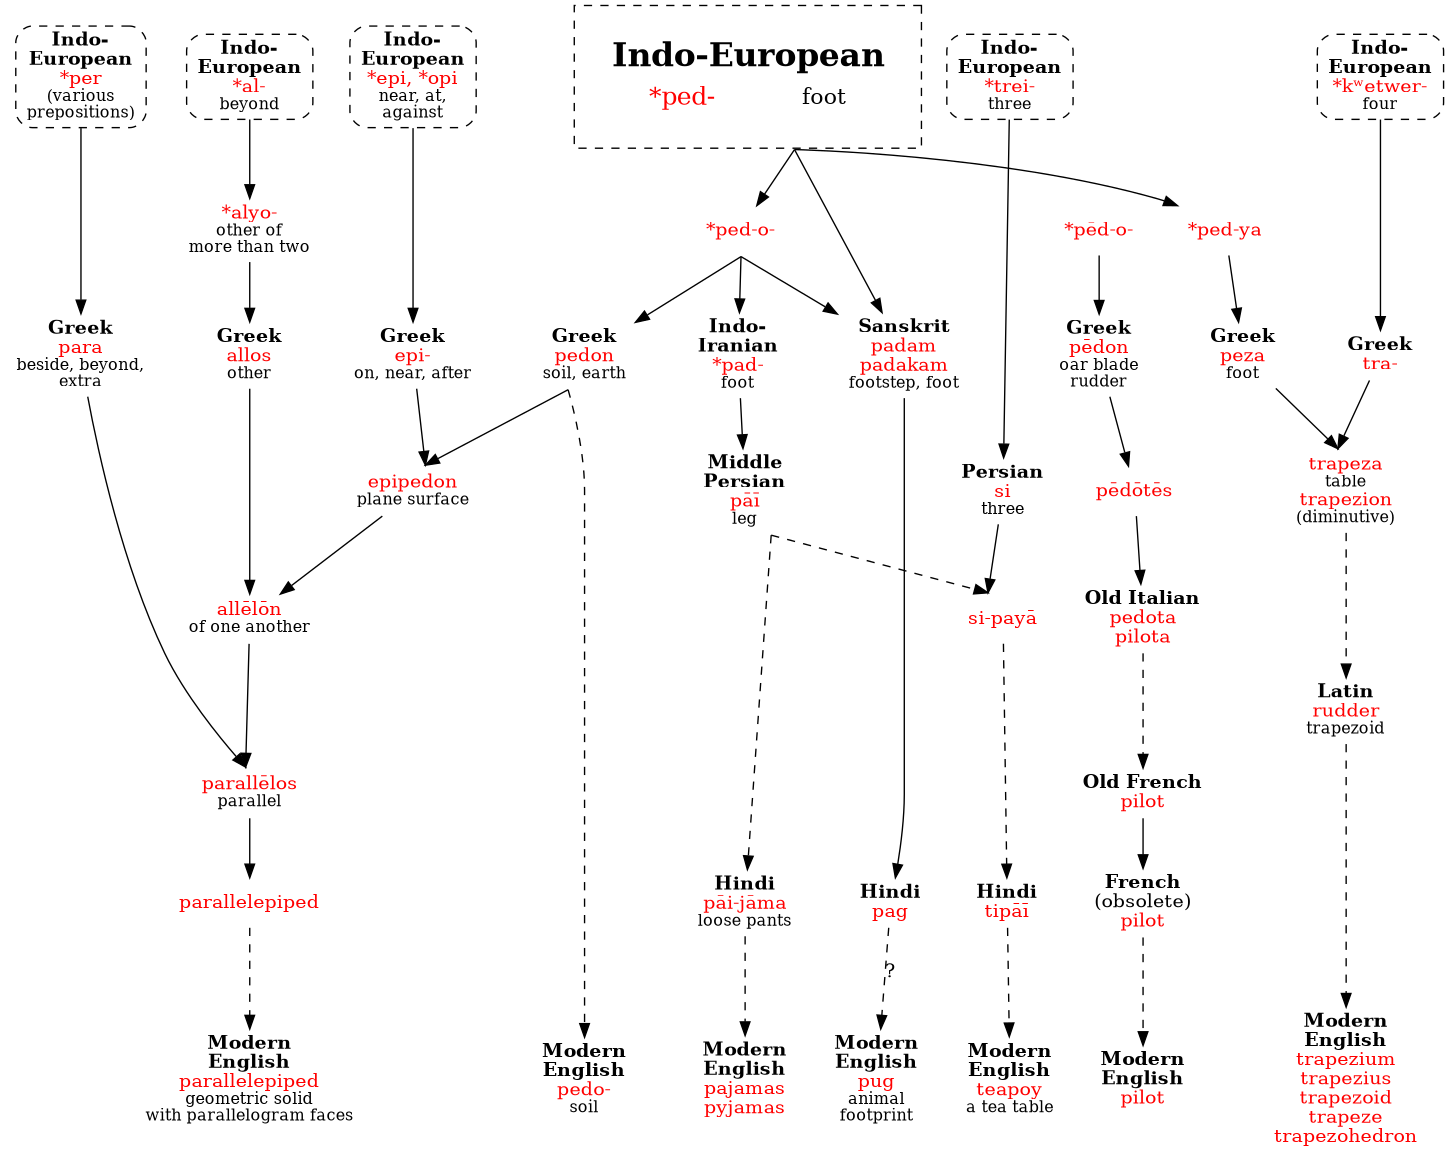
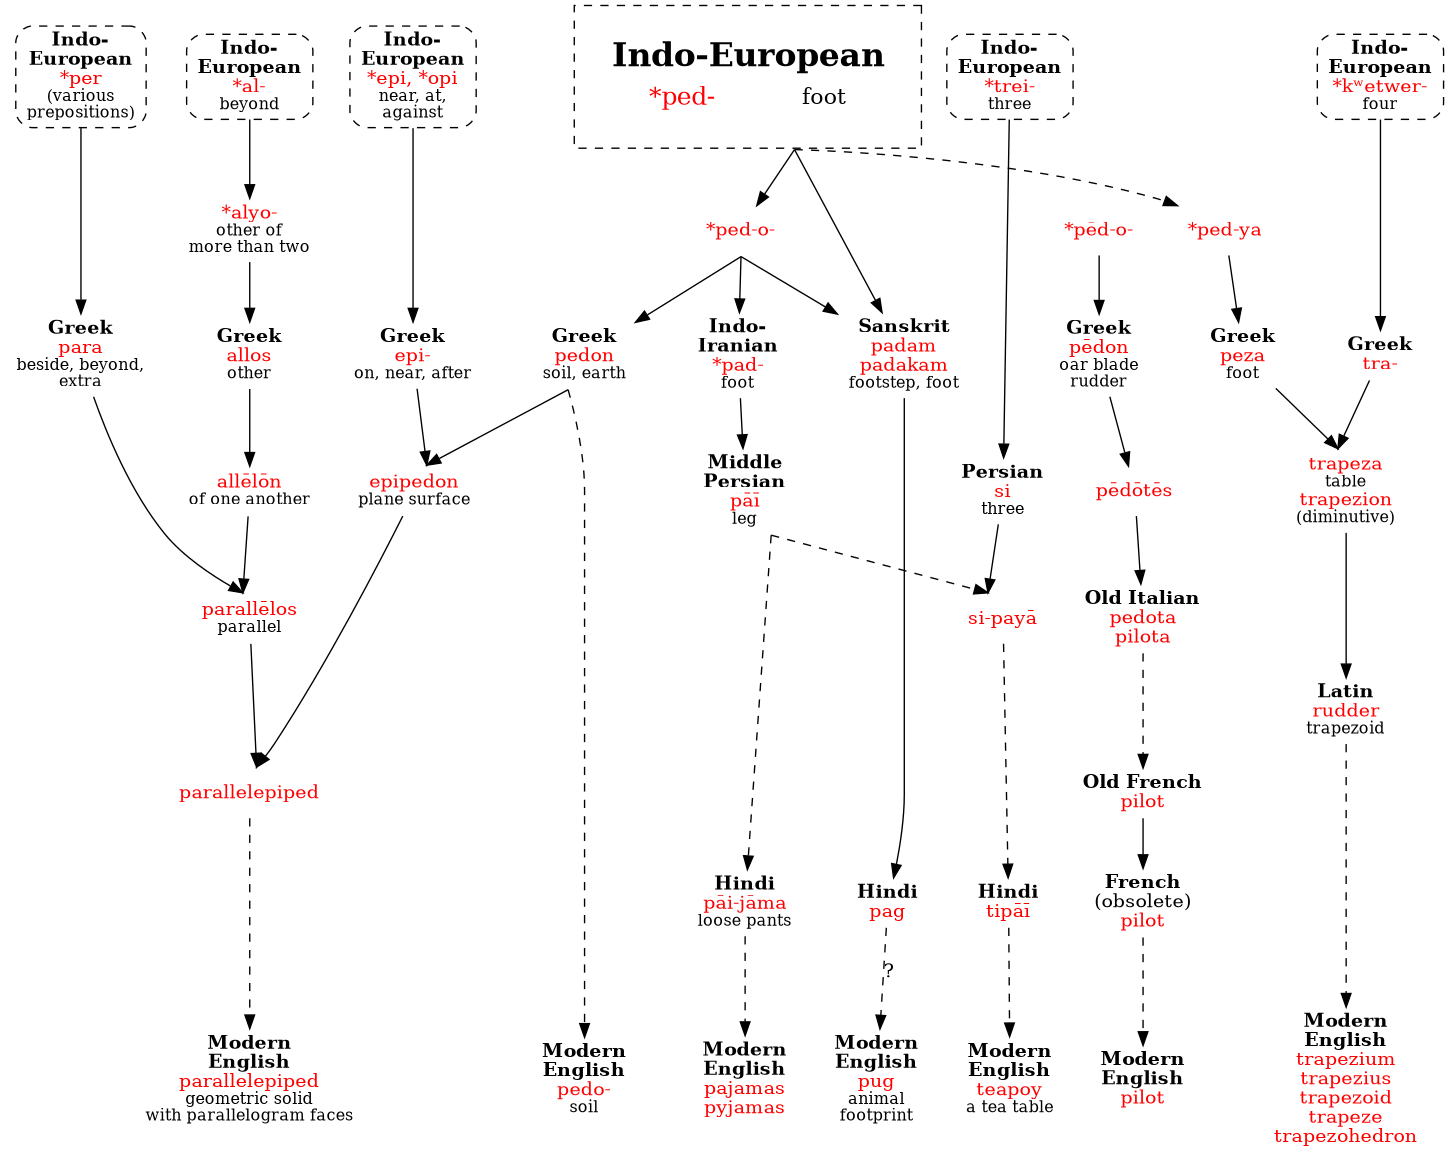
(981, 165) -> (981, 165)
(337, 551) -> (338, 638)
(1346, 598) -> (1346, 598)
